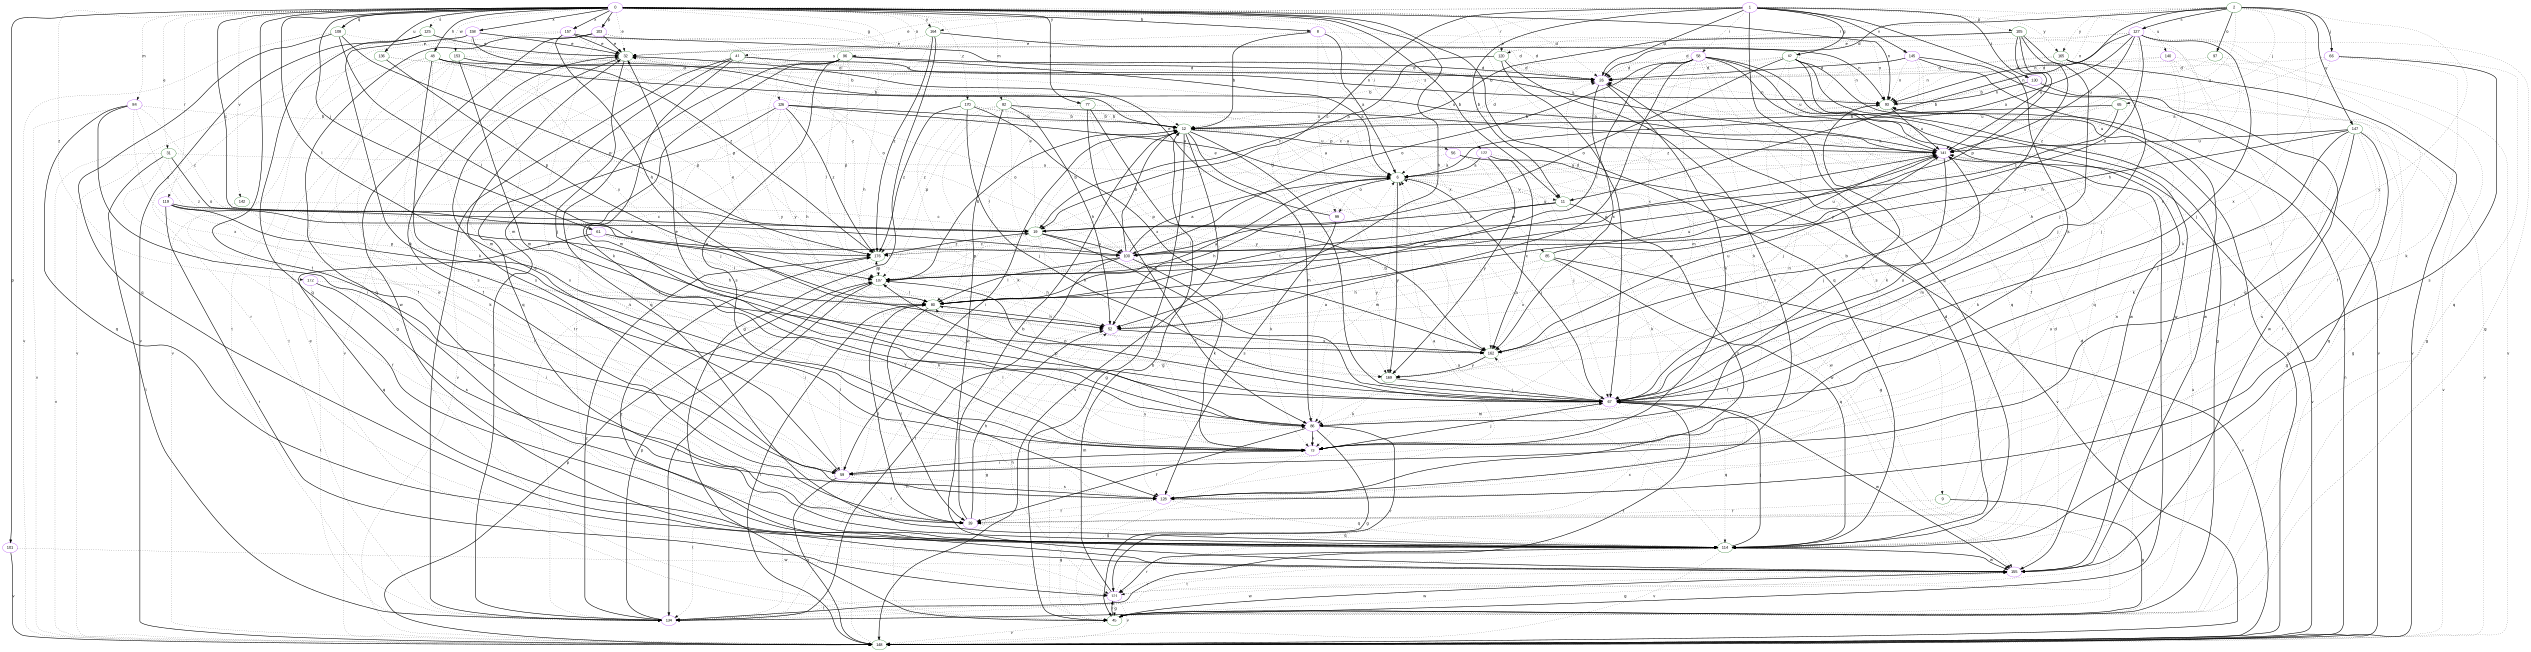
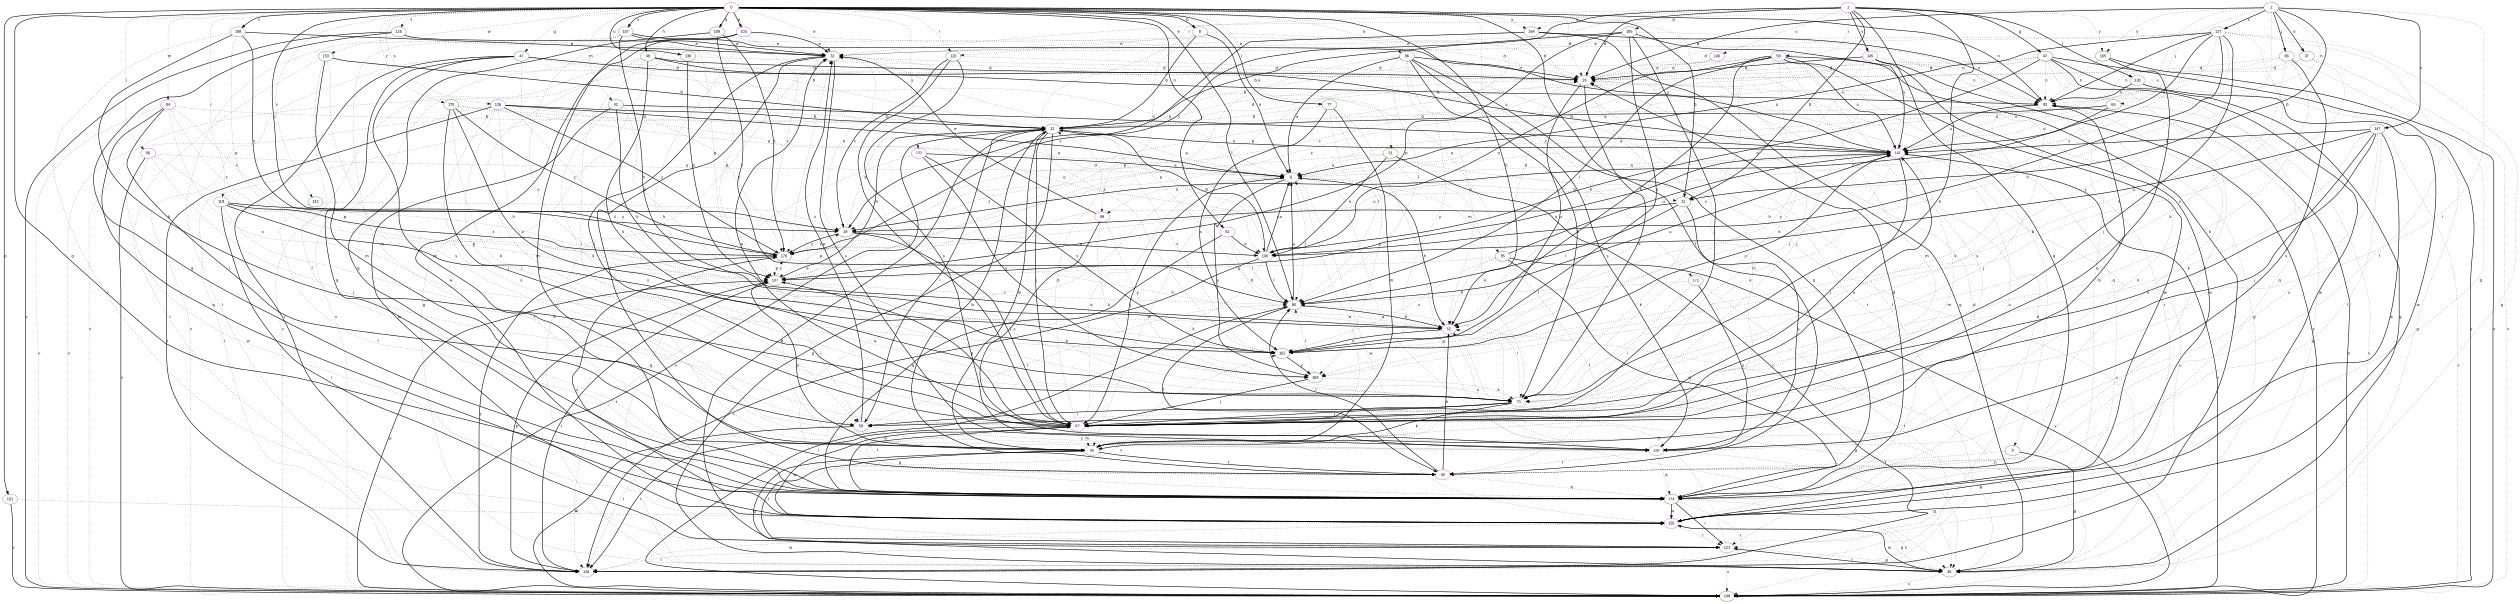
(1519, 190) -> (1574, 190)
(1205, 372) -> (1312, 384)
(1312, 437) -> (1359, 434)
